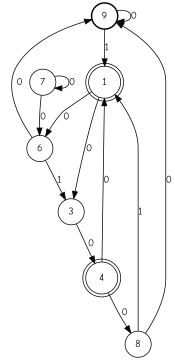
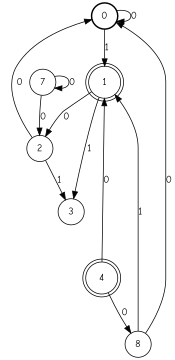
(105, 16) -> (105, 16)
(40, 148) -> (40, 148)
(89, 148) -> (89, 148)
(84, 240) -> none
